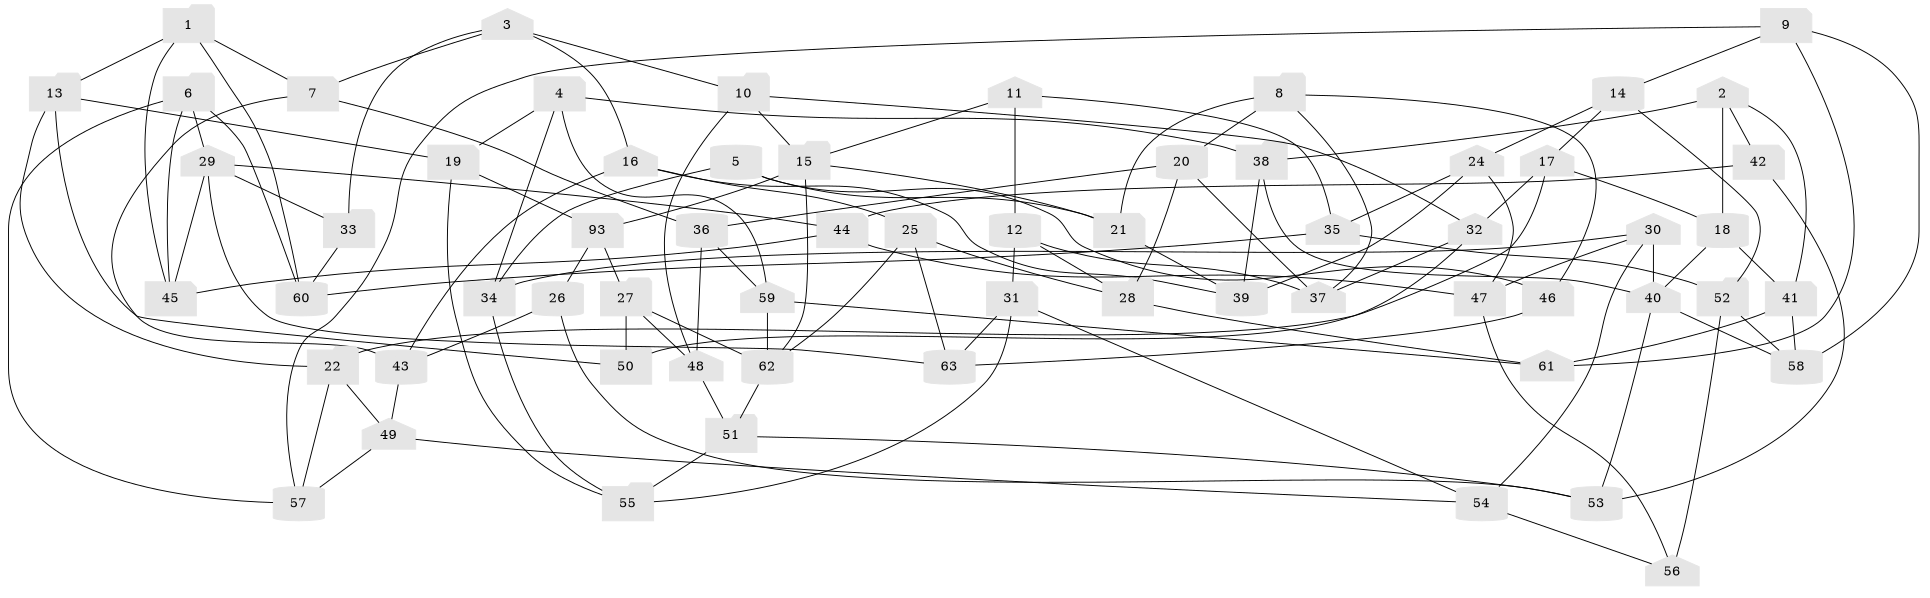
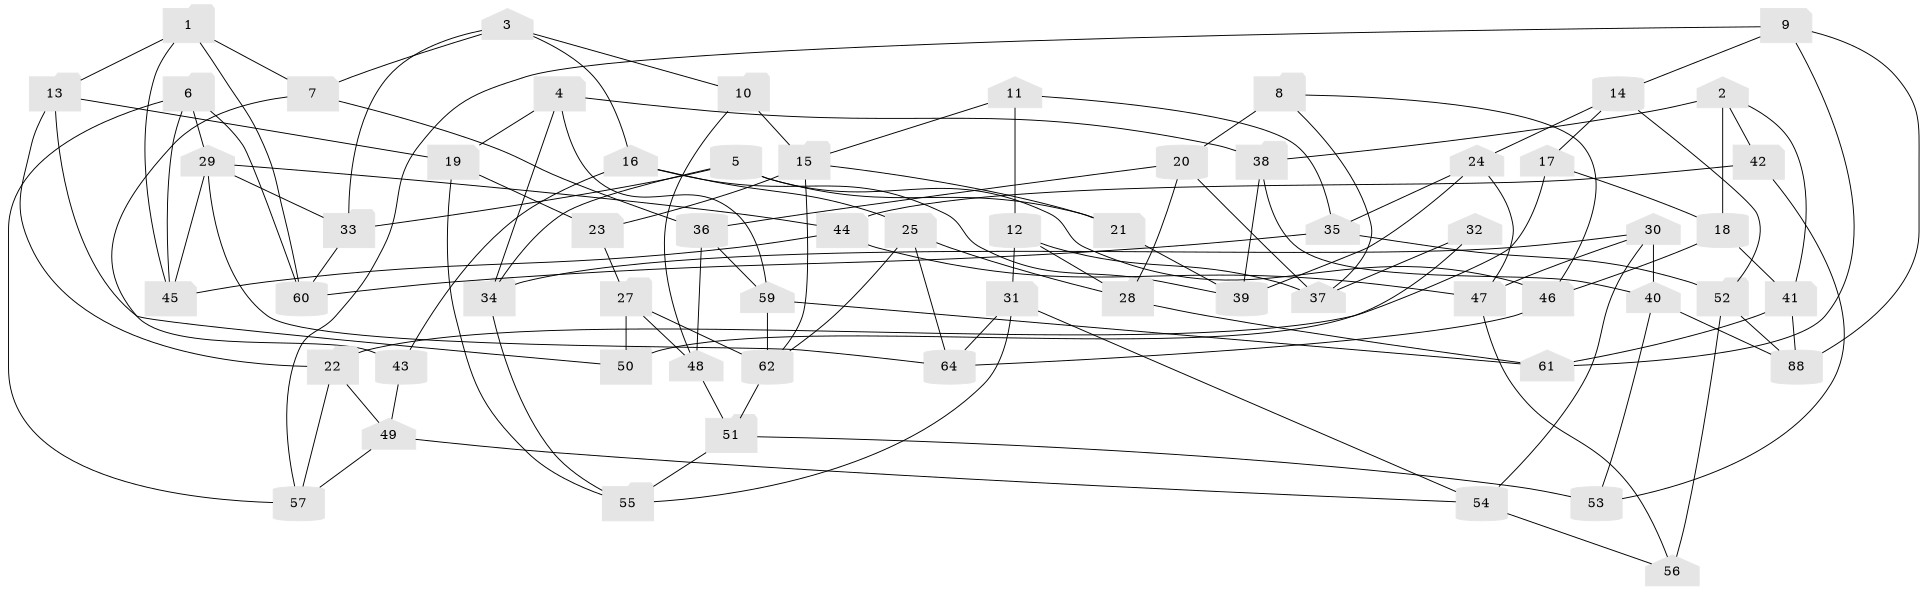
(1177, 124) -> none
(1158, 128) -> none
(1510, 197) -> none
none -> (510, 206)
(598, 231) -> (598, 231)
(1685, 267) -> (1645, 265)
(558, 299) -> none
(950, 367) -> (950, 367)
(1797, 367) -> (1797, 367)
